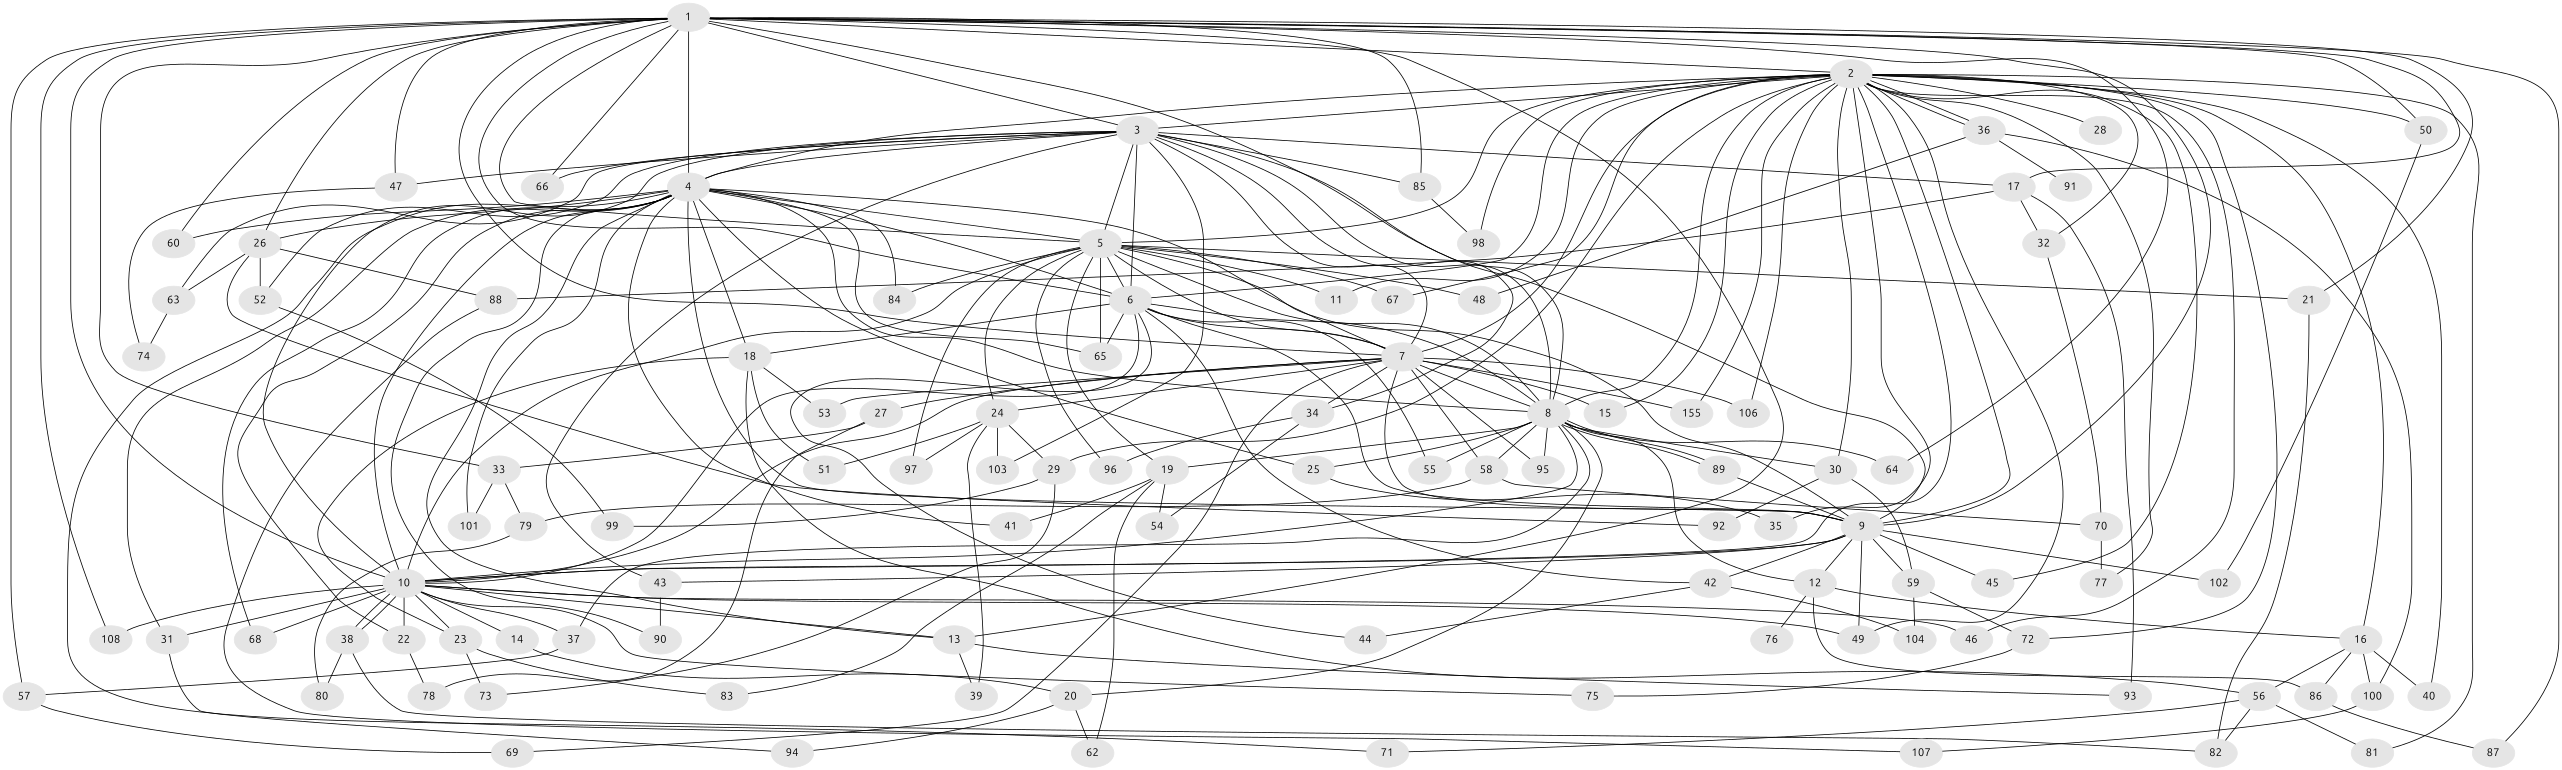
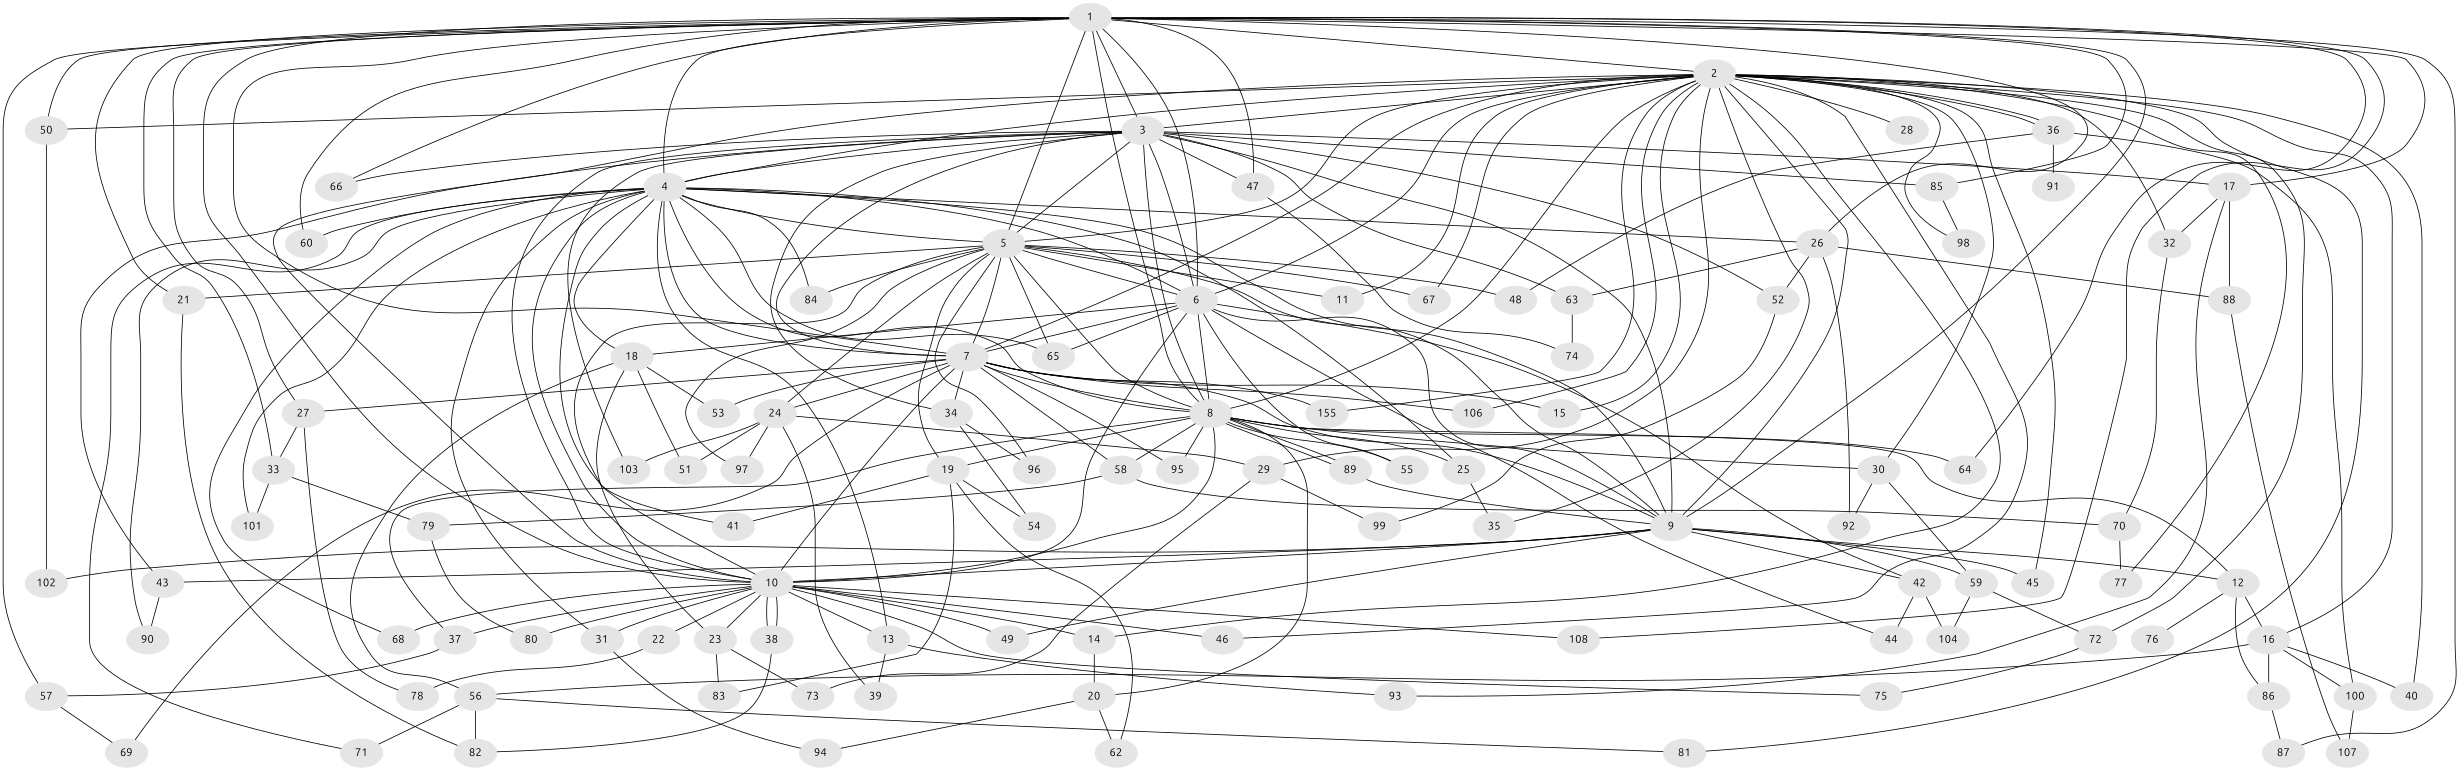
(1664, 214) -> (185, 67)
(357, 348) -> none
(2036, 401) -> (1776, 568)
(335, 668) -> (650, 608)
